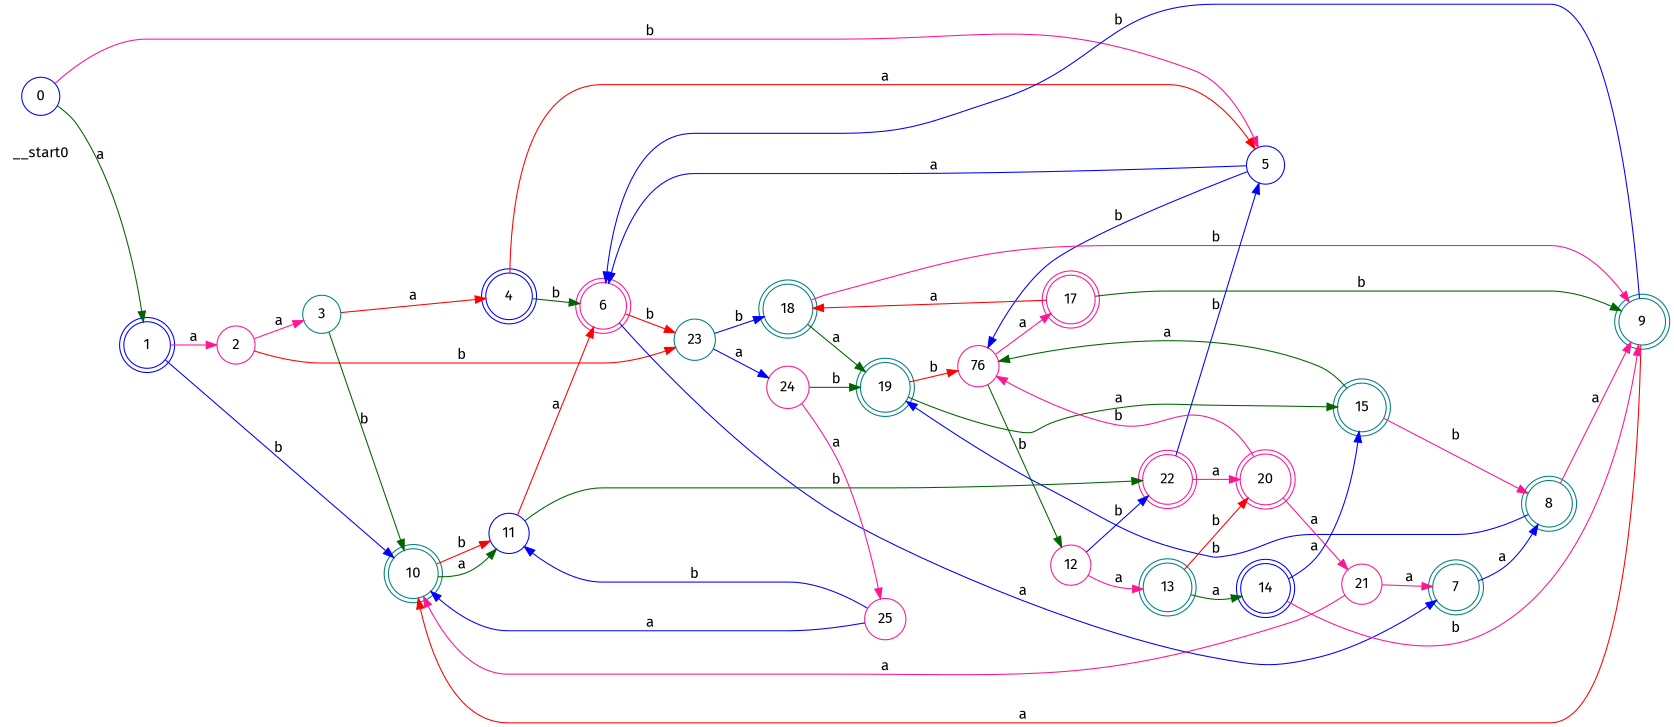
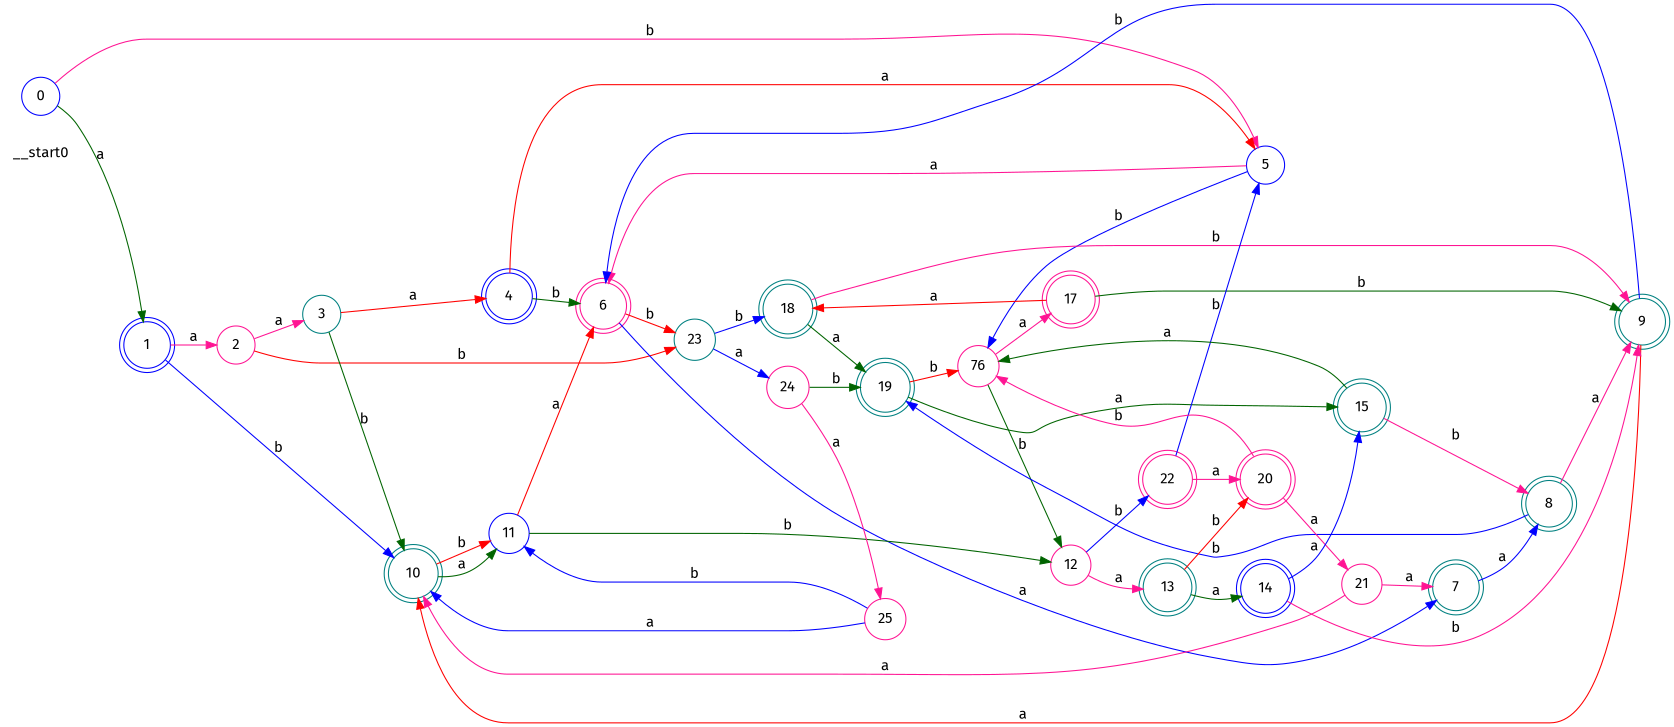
(901, 173) -> (901, 173)
(824, 488) -> (786, 534)
